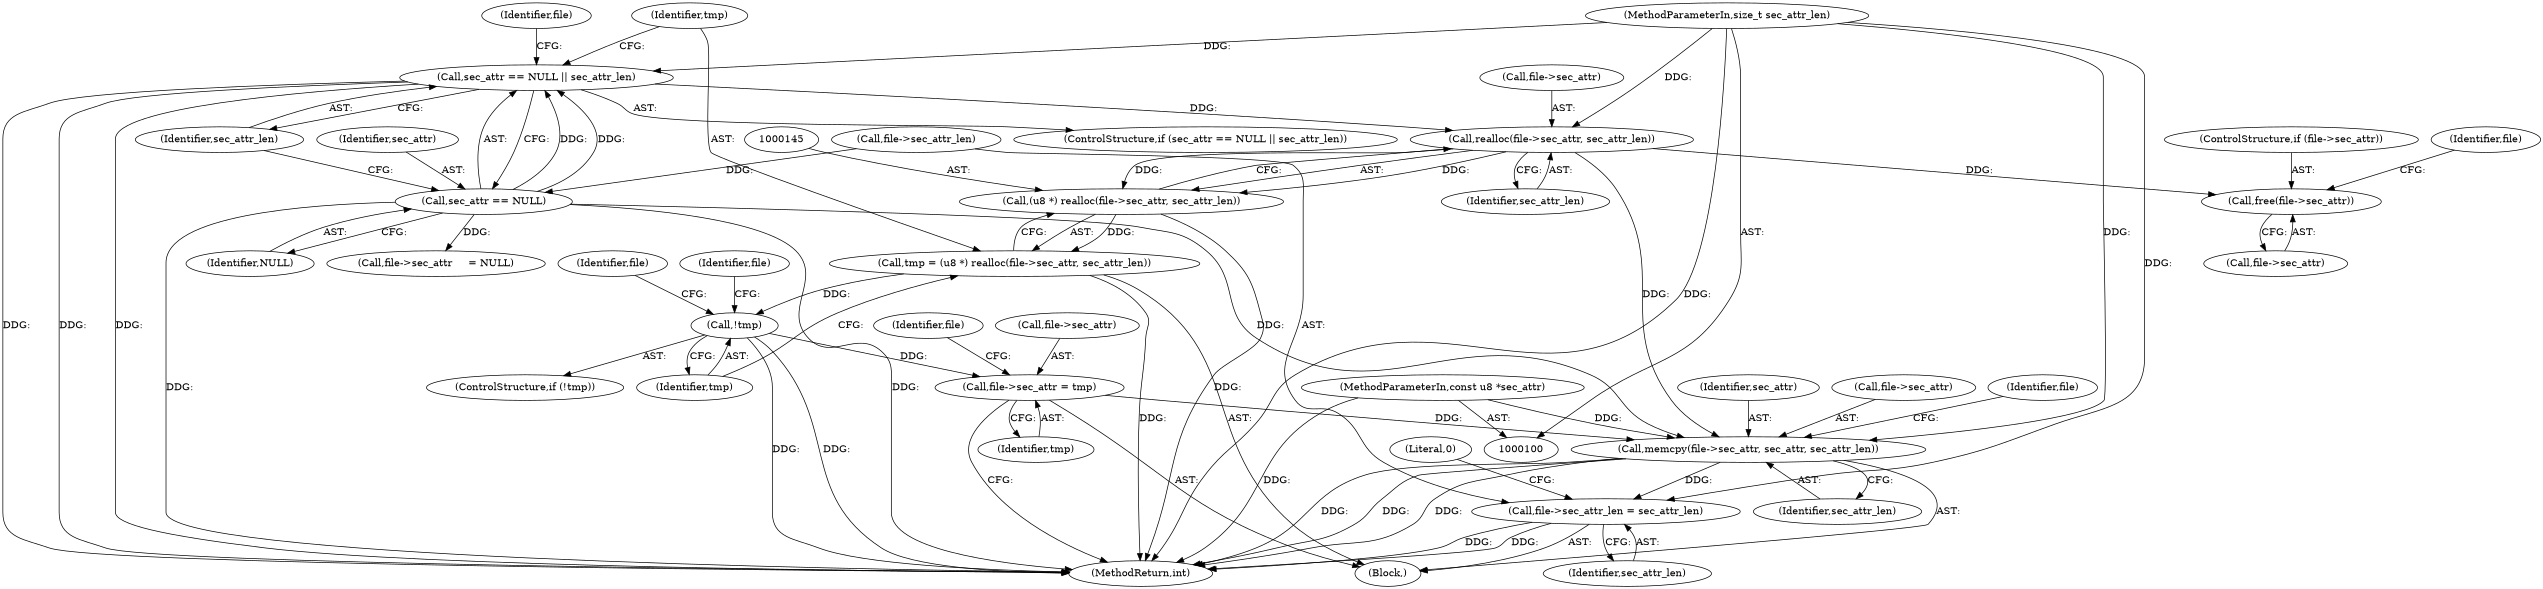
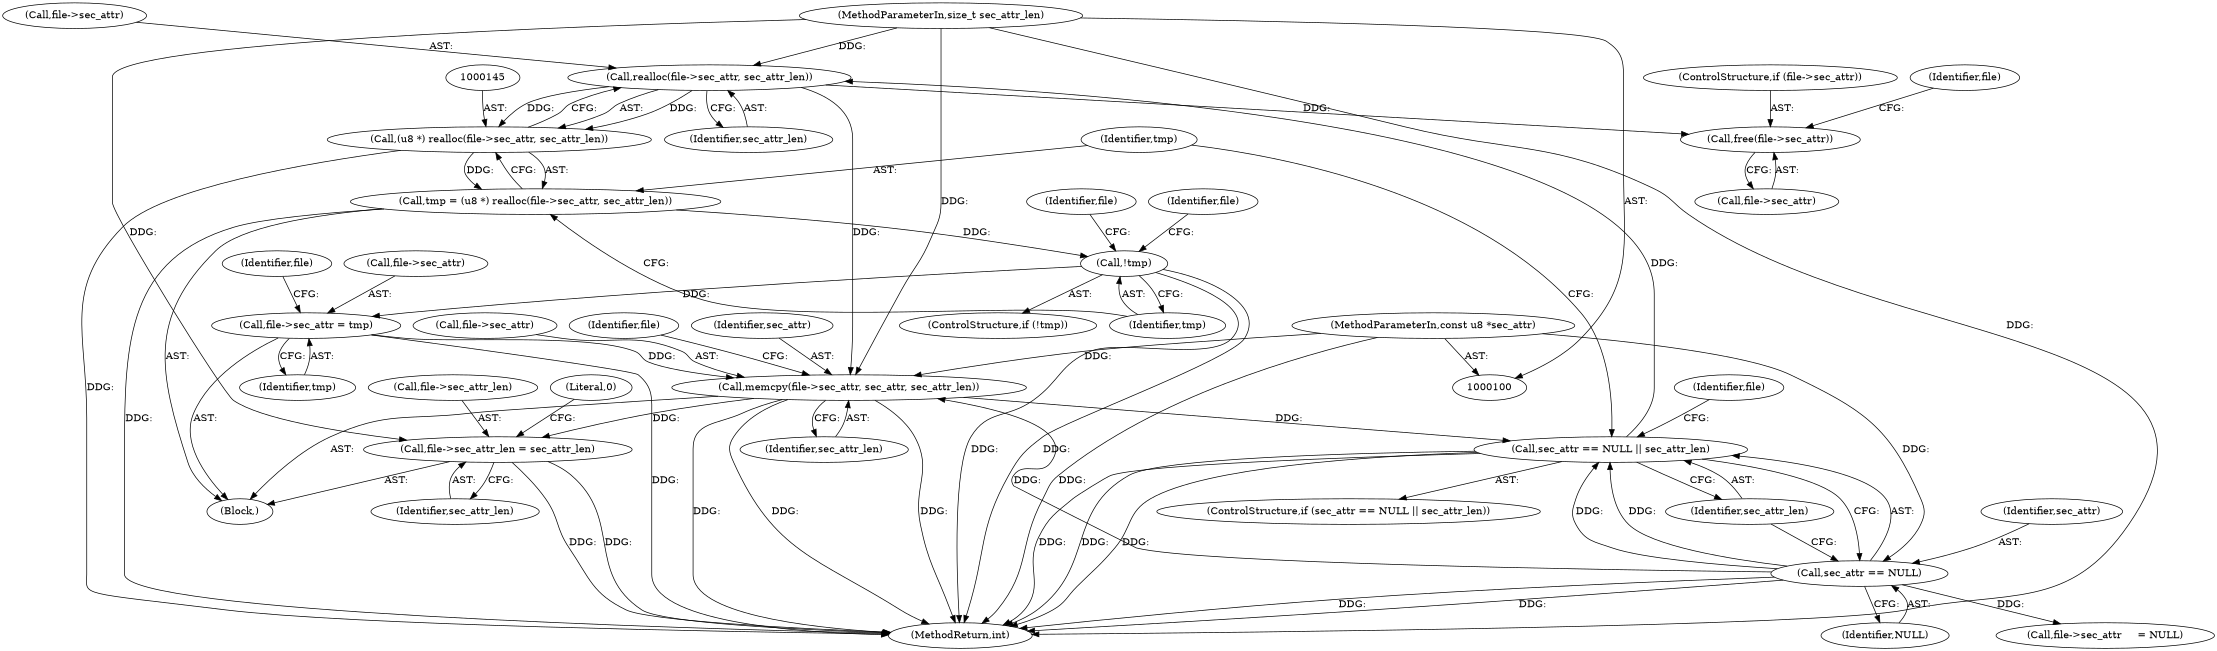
(1134, 47) -> (1233, 419)
(704, 170) -> (1793, 376)
(1002, 481) -> (667, 481)
